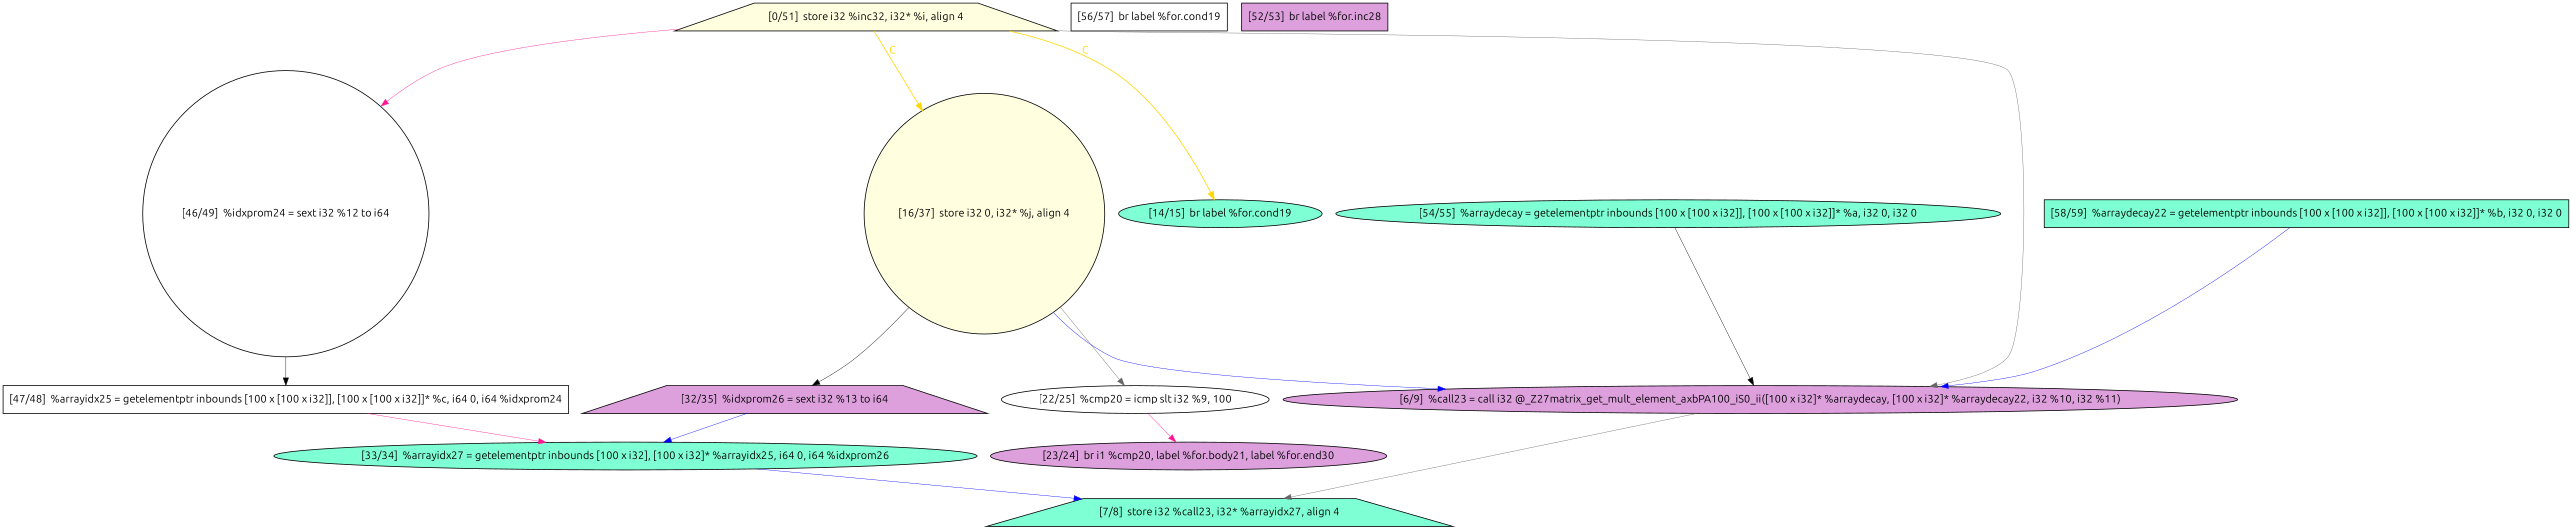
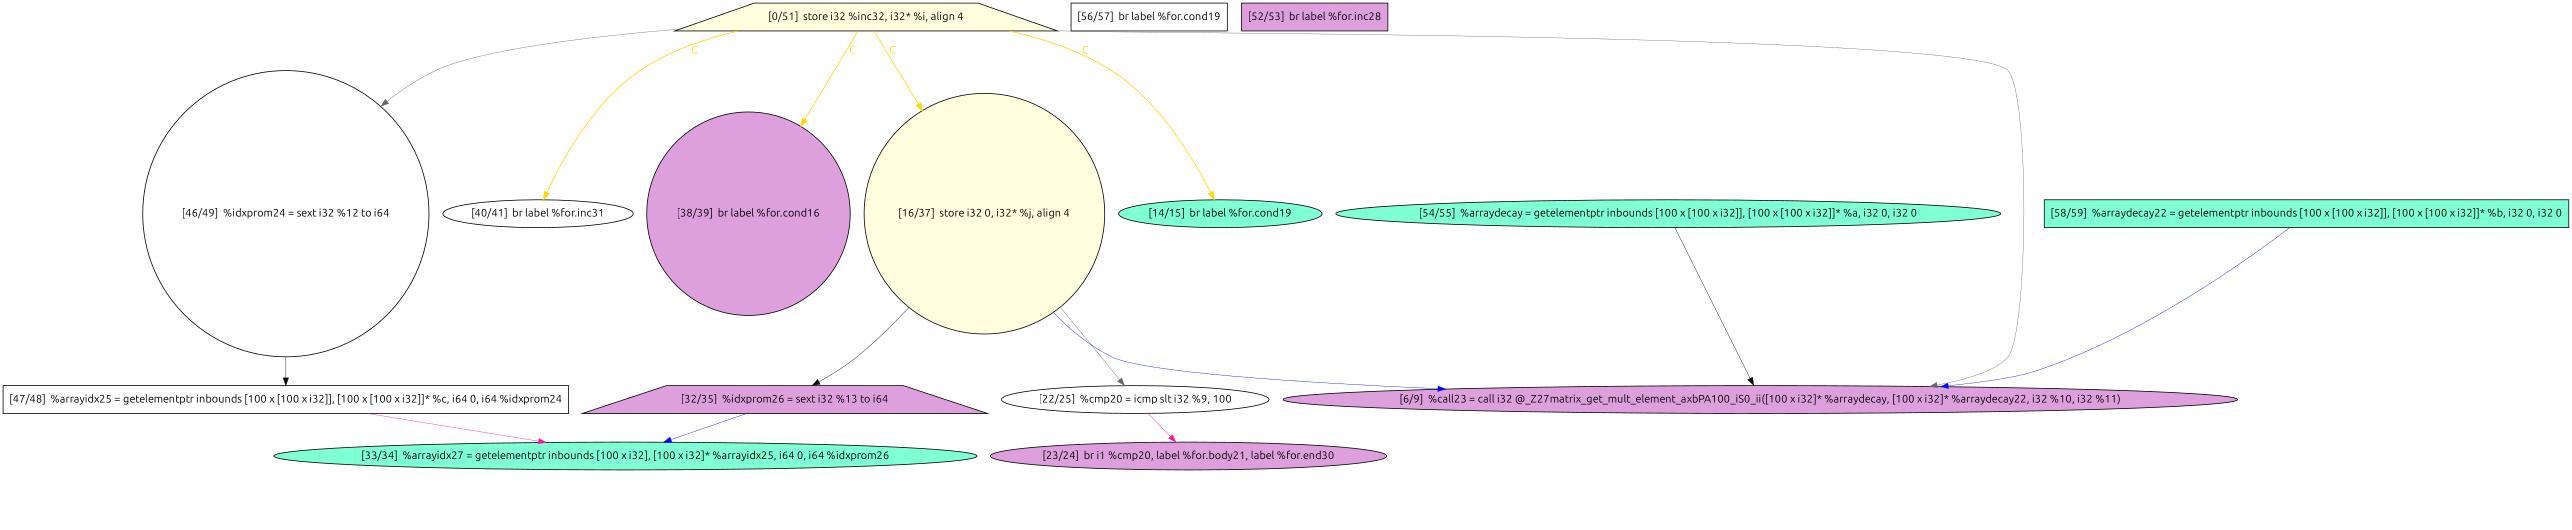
(528, 47) -> (528, 47)
none -> (538, 214)
none -> (748, 214)
(1220, 512) -> none
